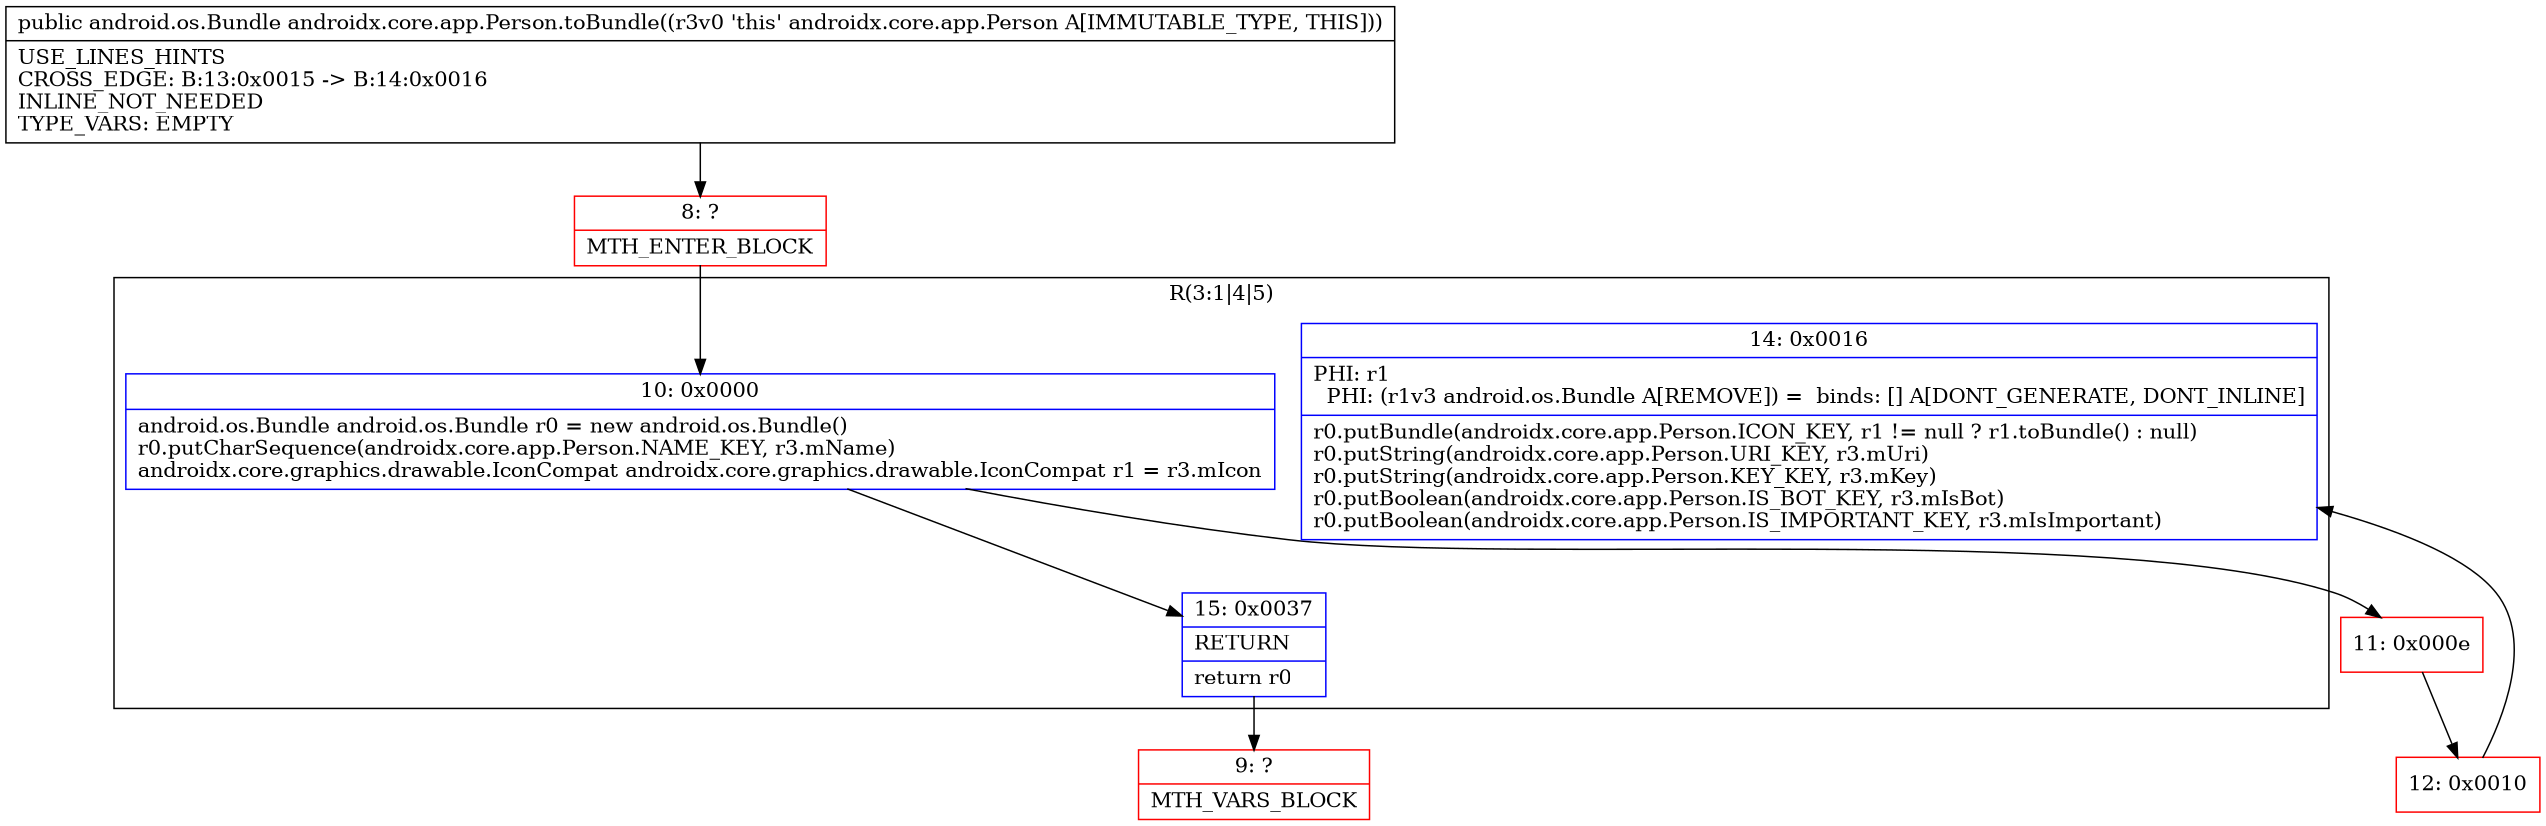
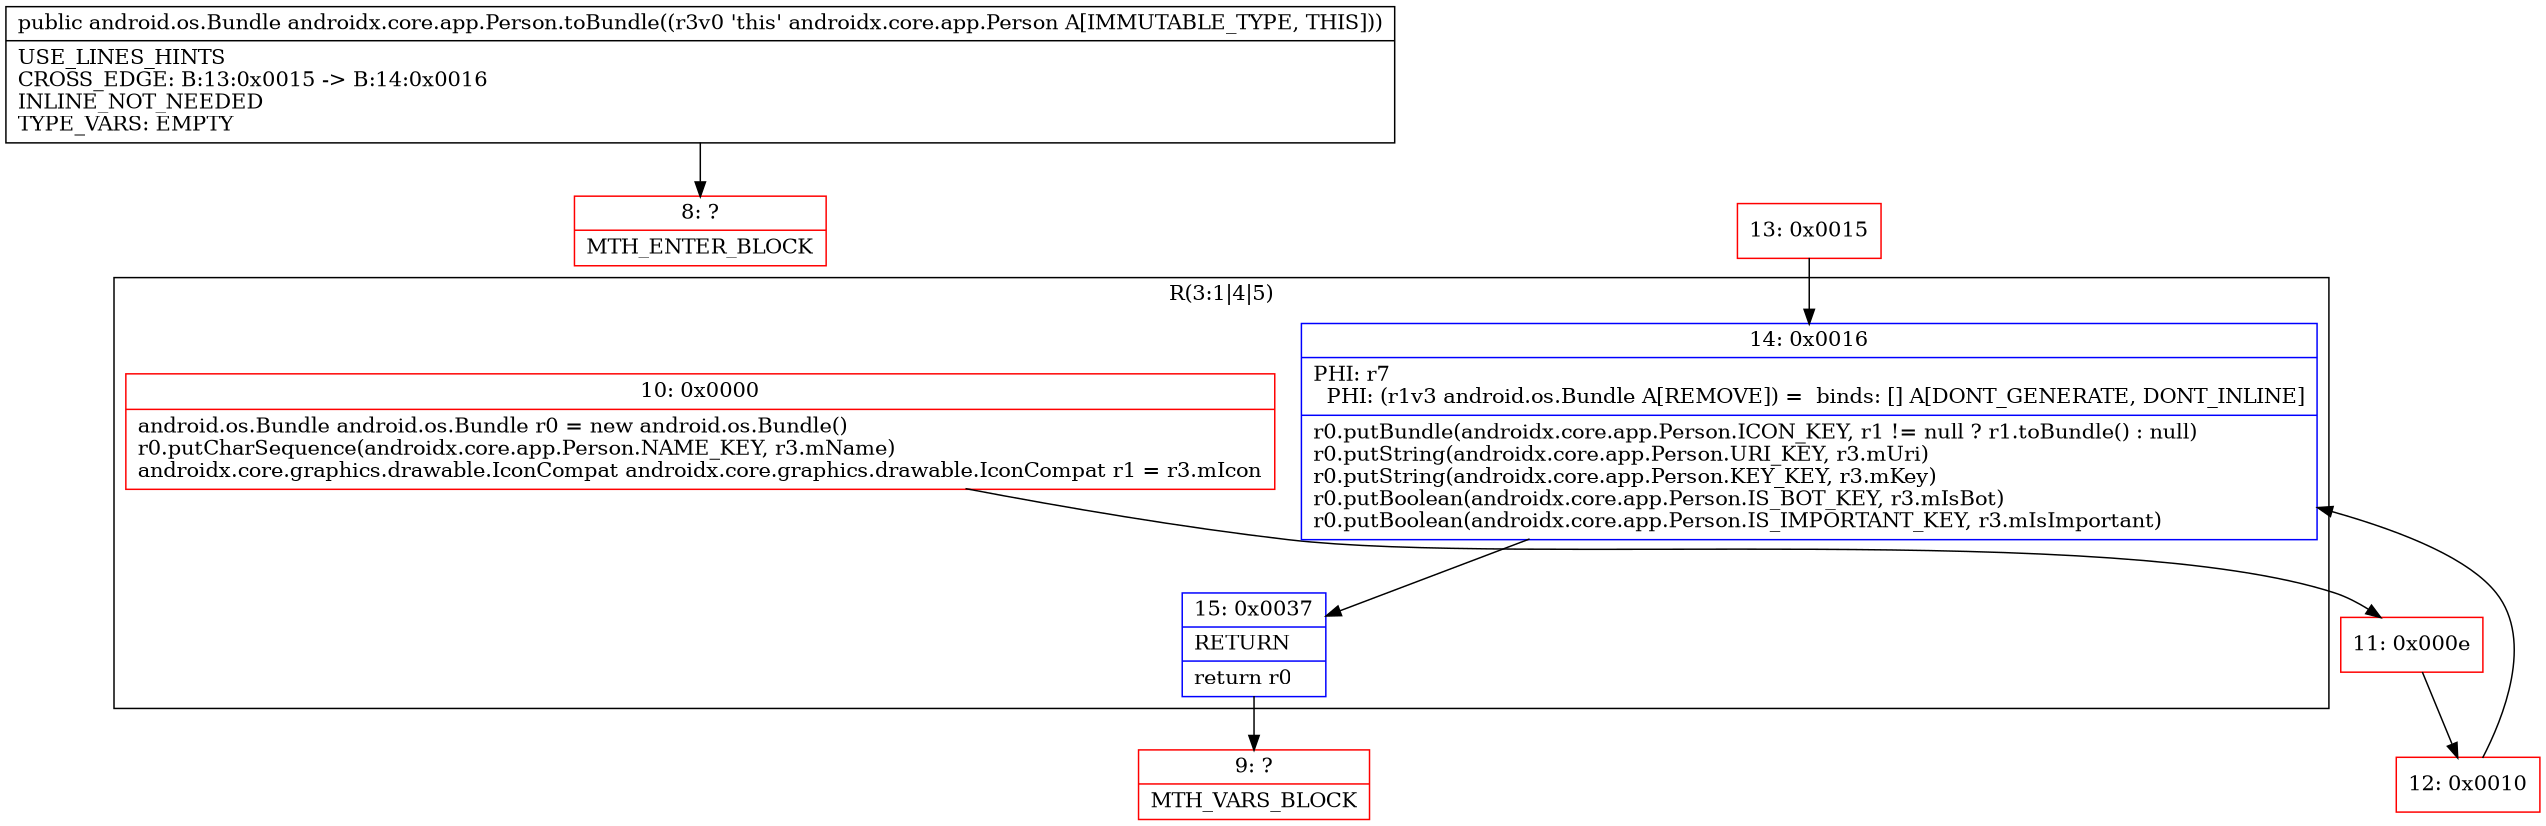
none -> (1809, 231)
(700, 312) -> none
(1355, 375) -> (1355, 375)
(700, 432) -> (700, 432)
(1008, 550) -> (1435, 575)
